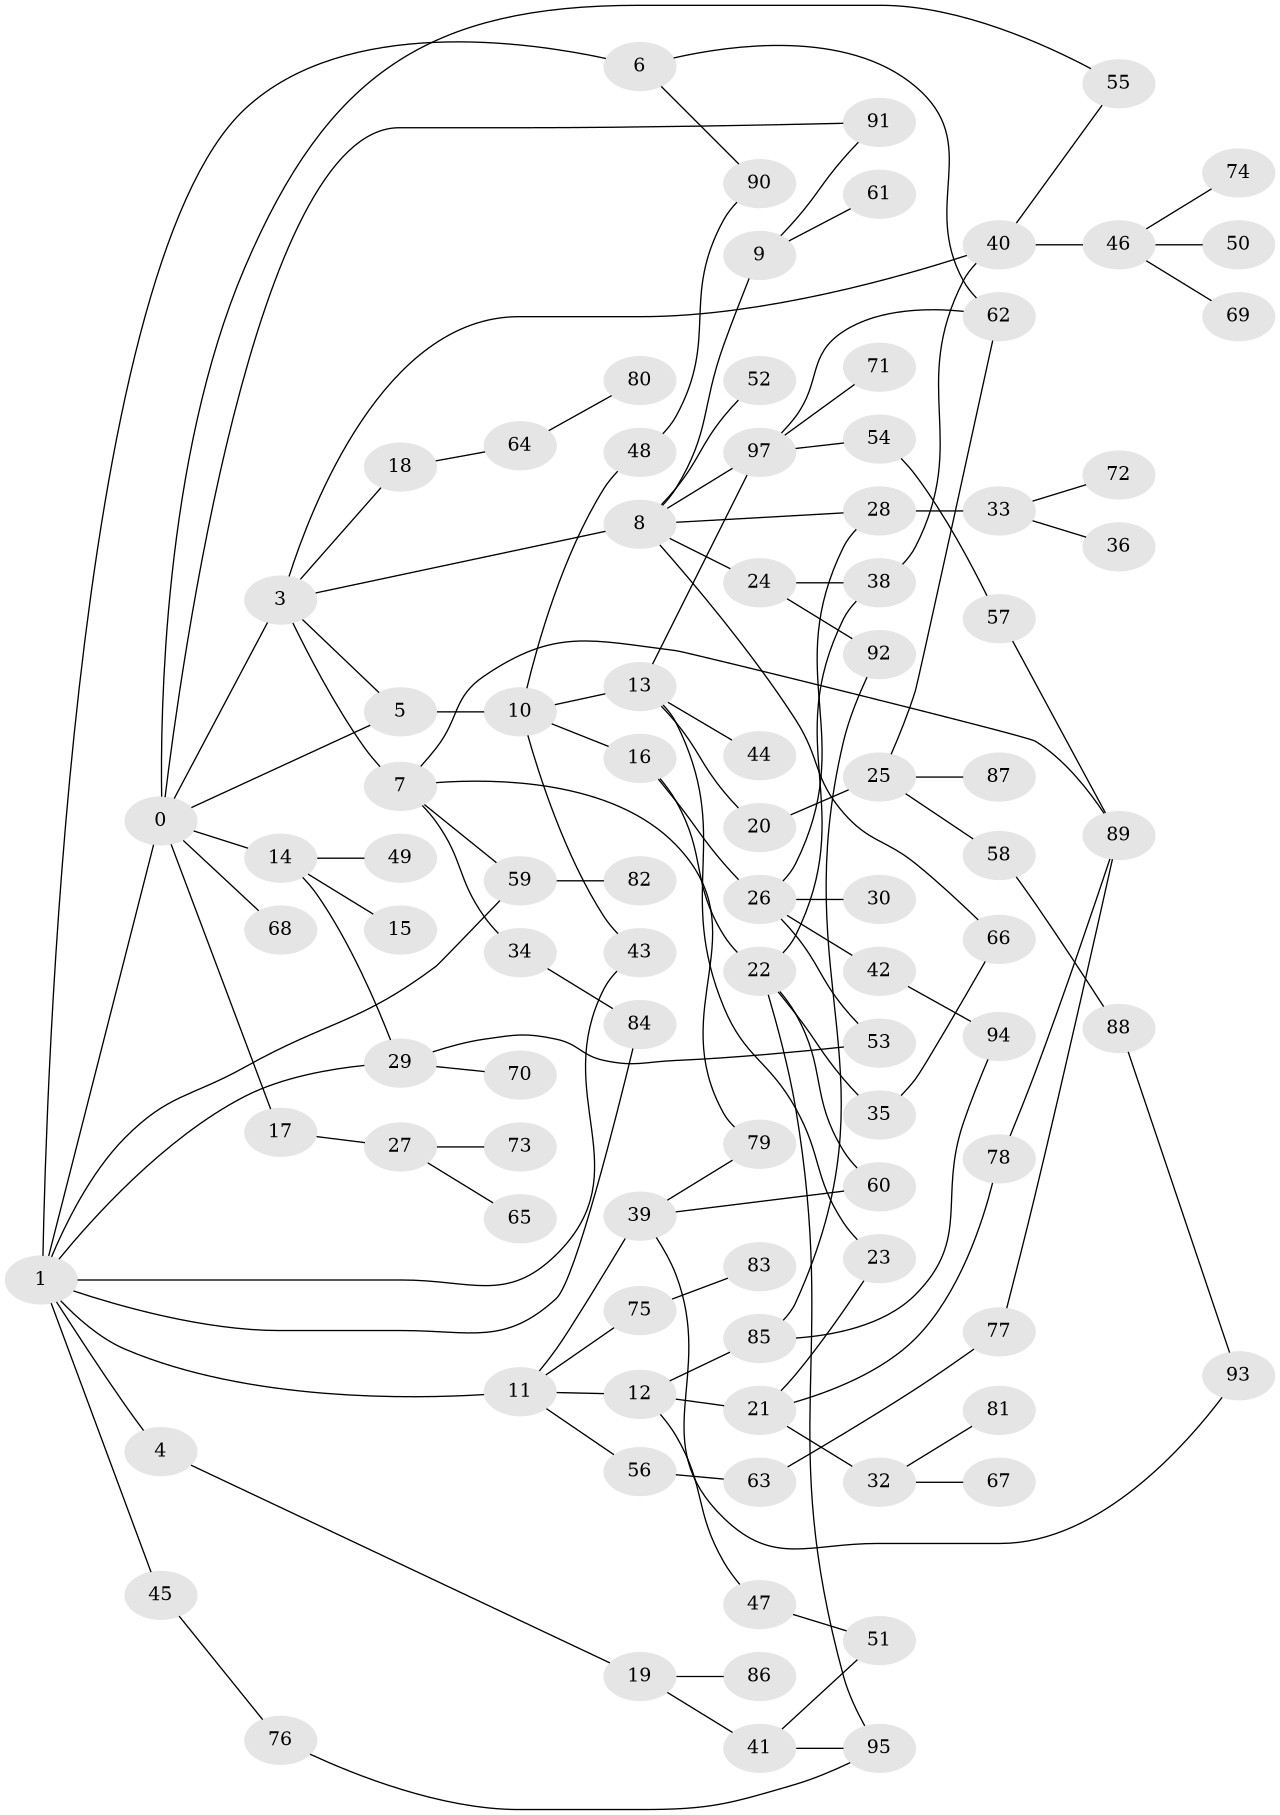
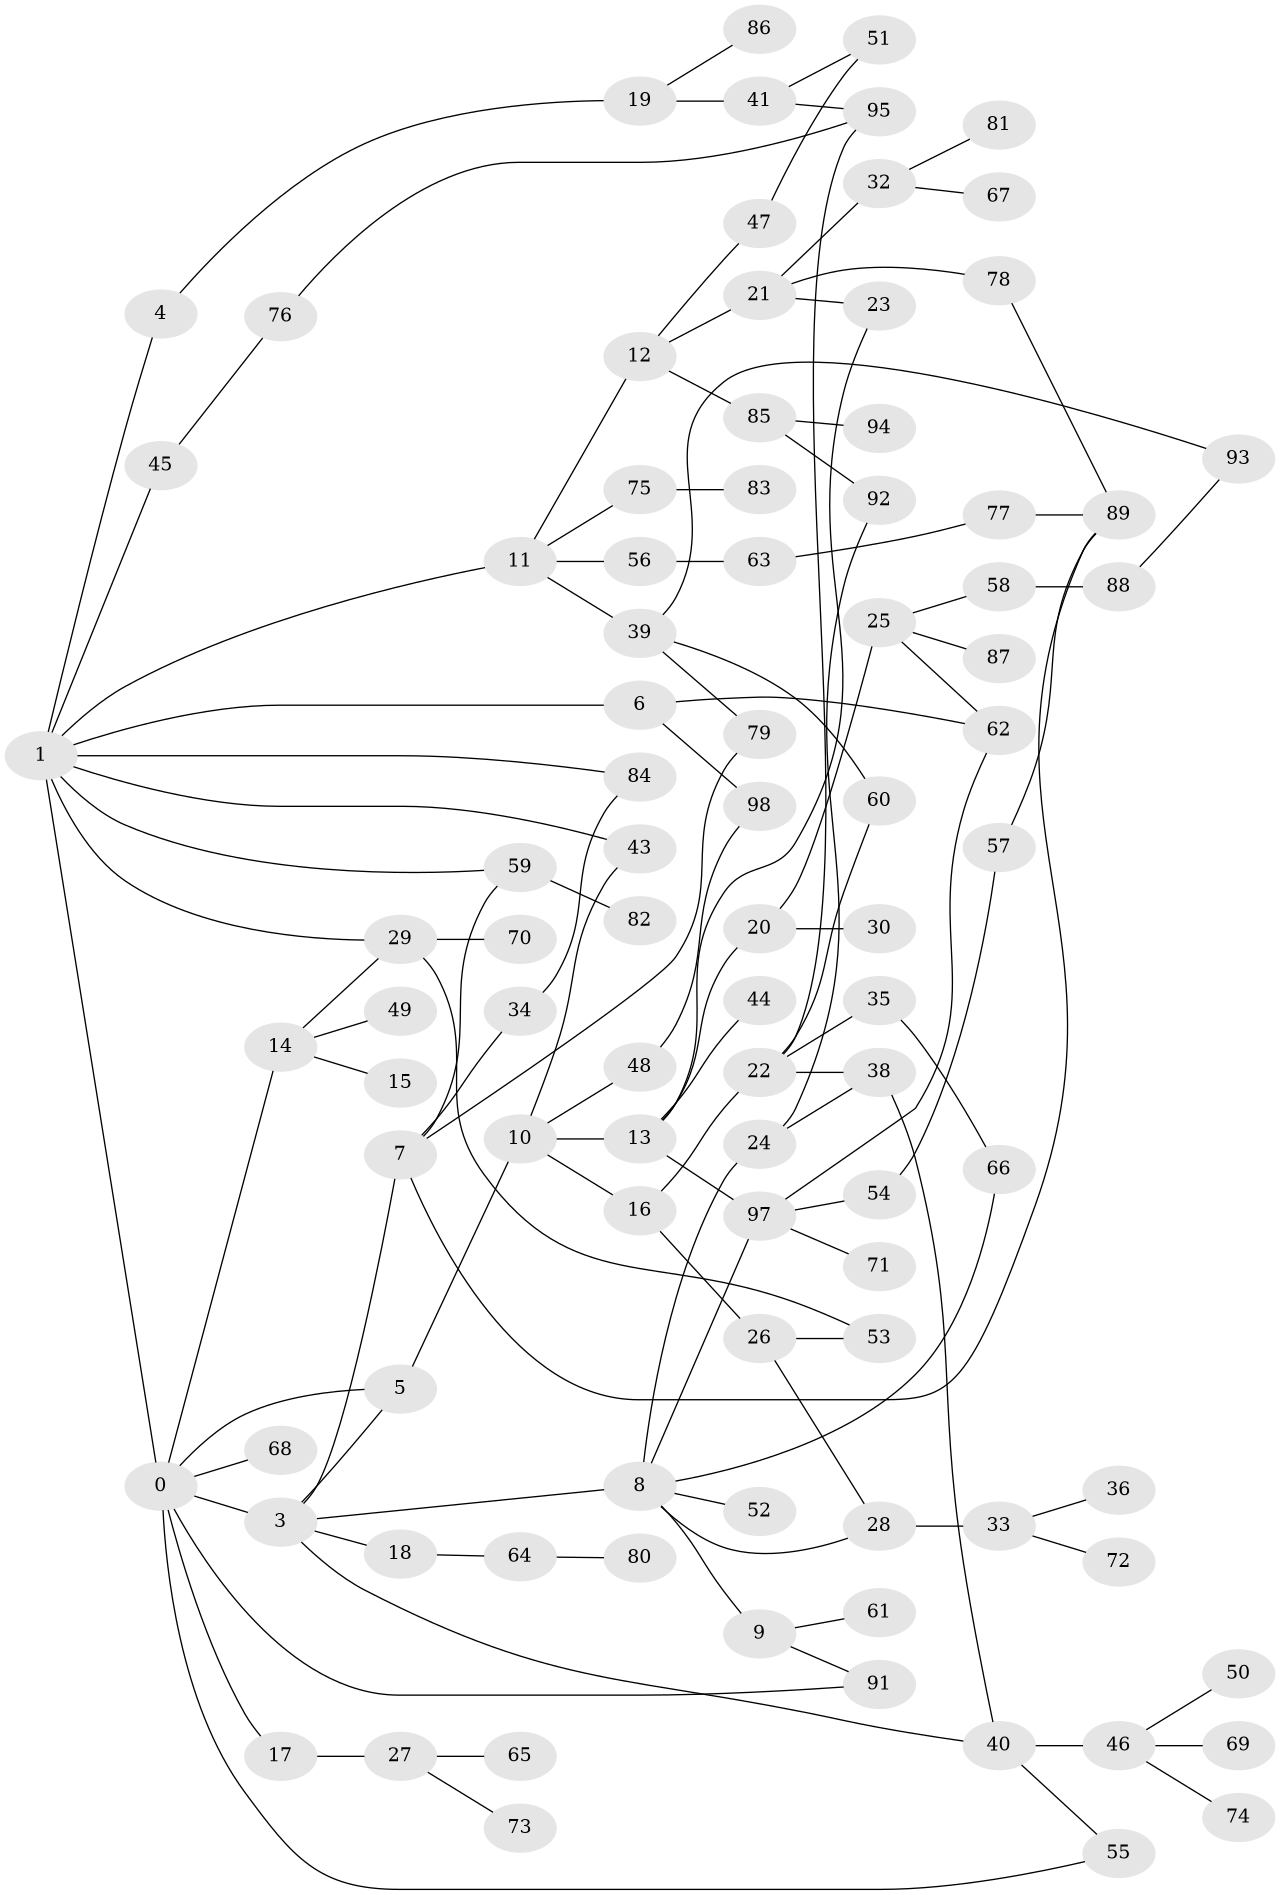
(760, 184) -> (760, 806)
(820, 899) -> (810, 929)
(879, 971) -> none
